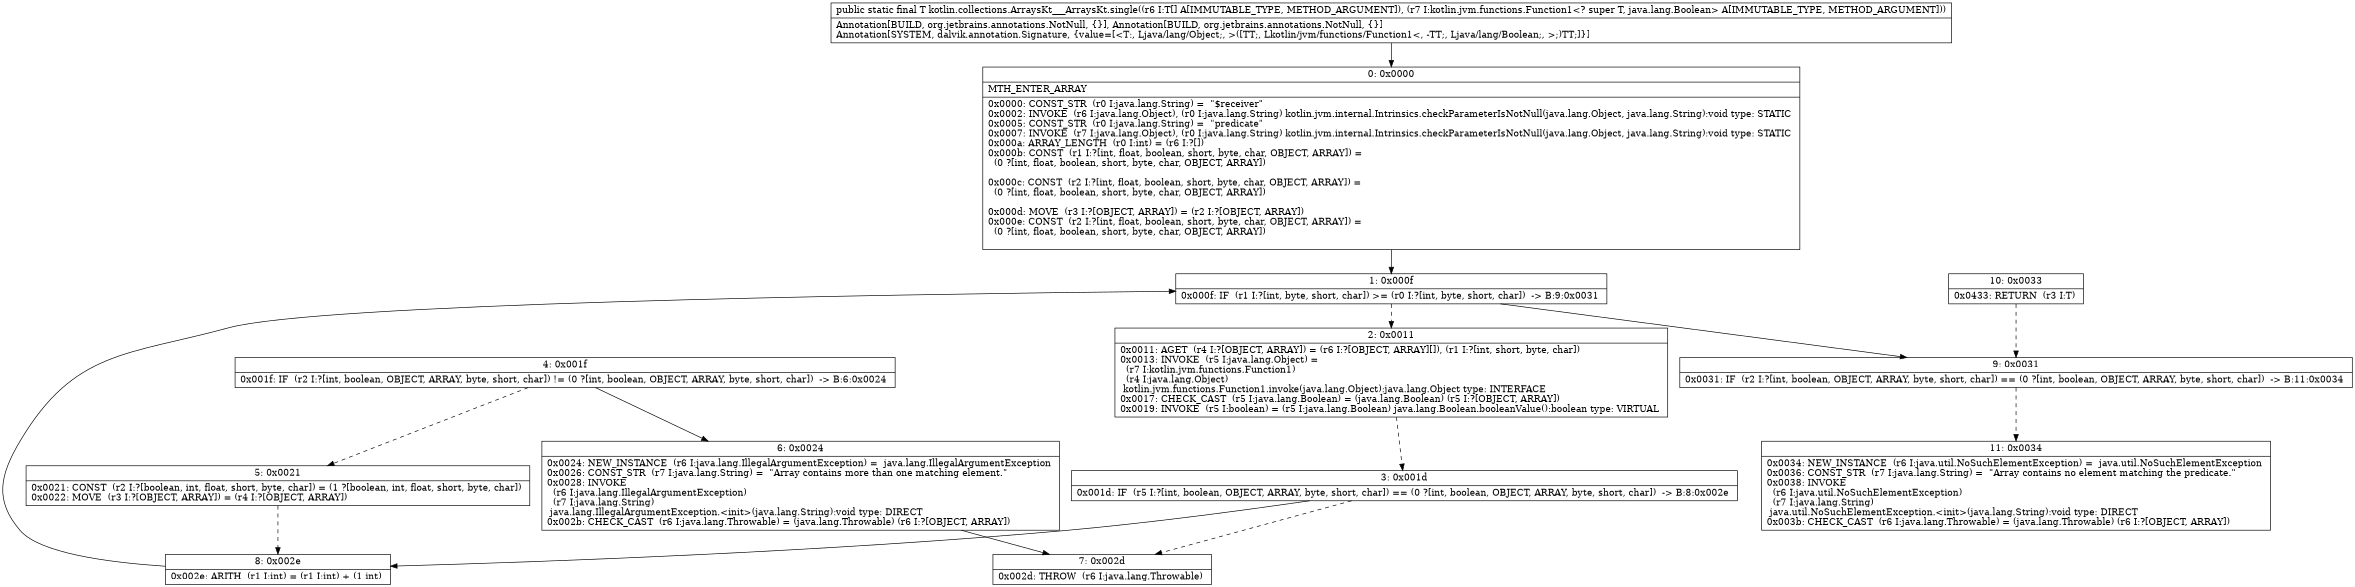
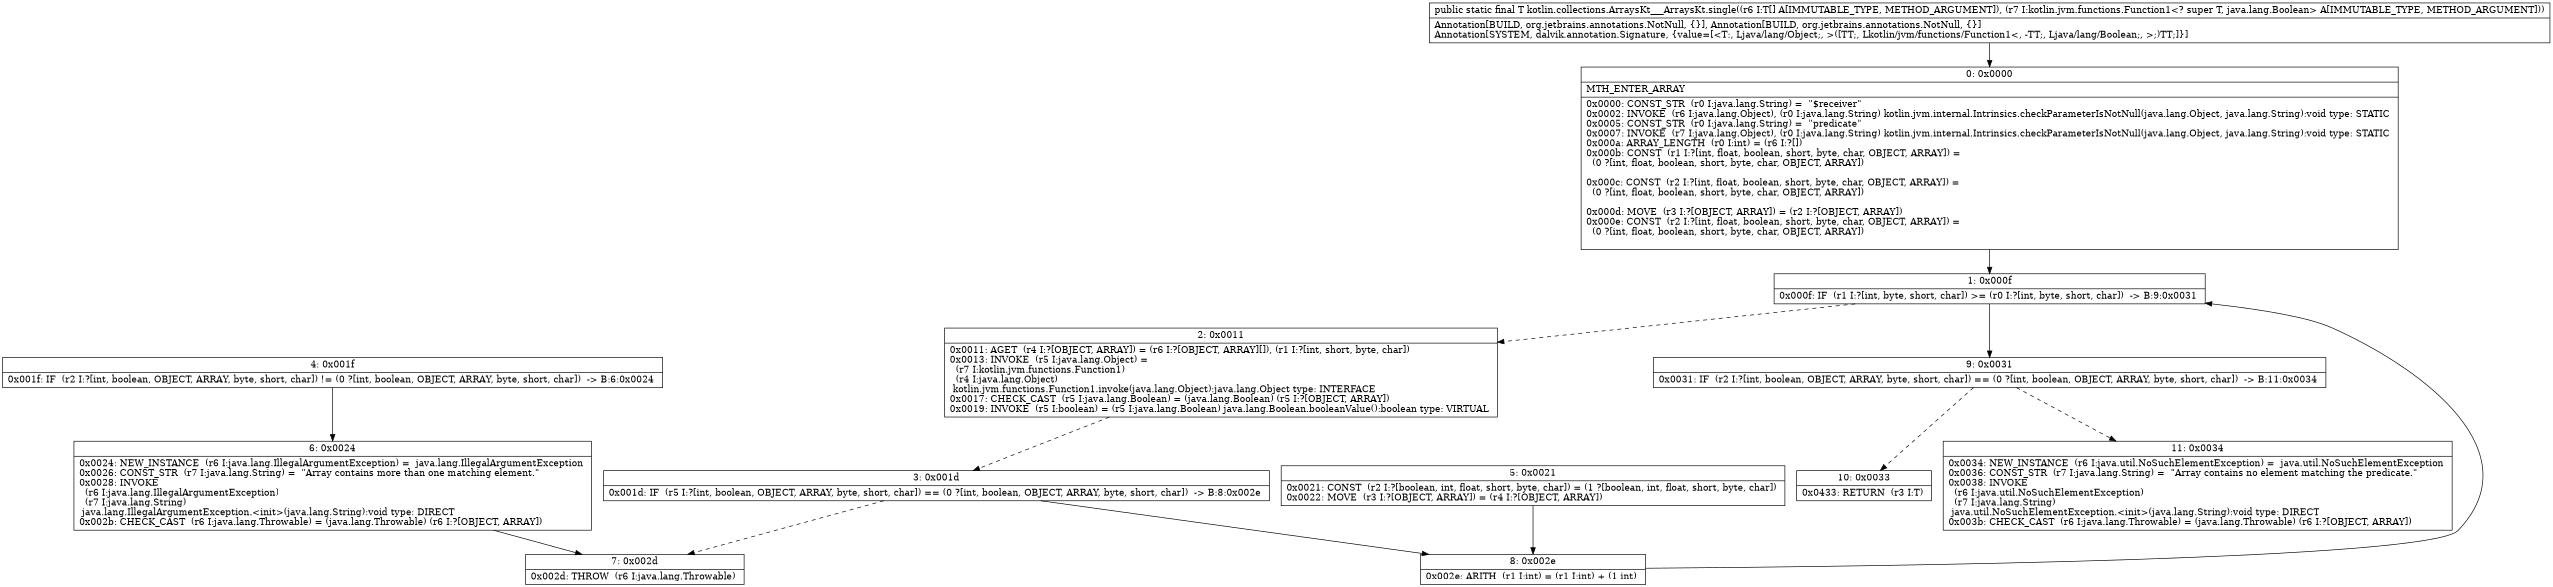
(2016, 327) -> (1929, 427)
(431, 425) -> none
(278, 527) -> (1533, 527)
